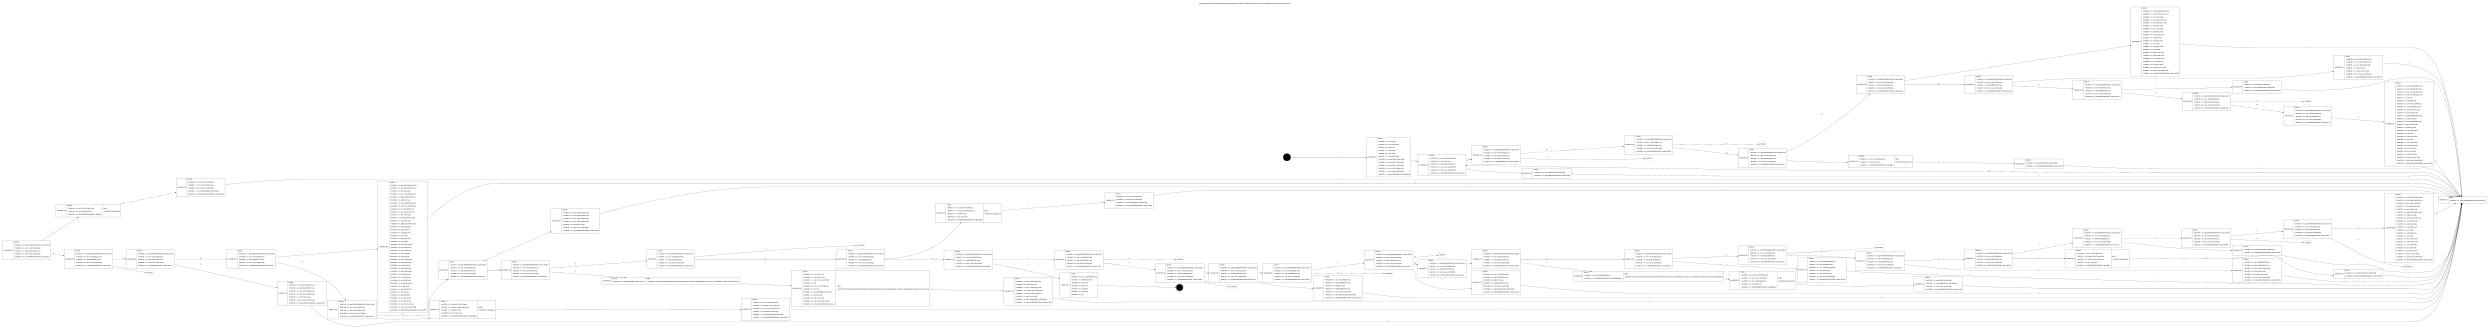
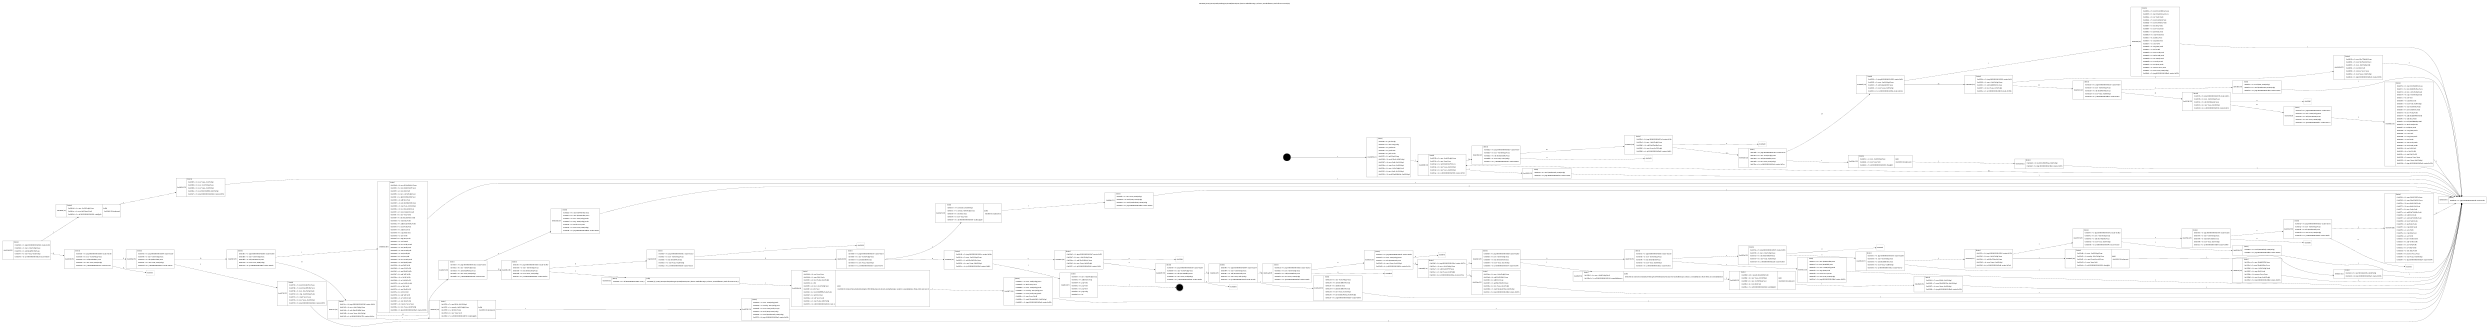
(1437, 288) -> (1468, 275)
